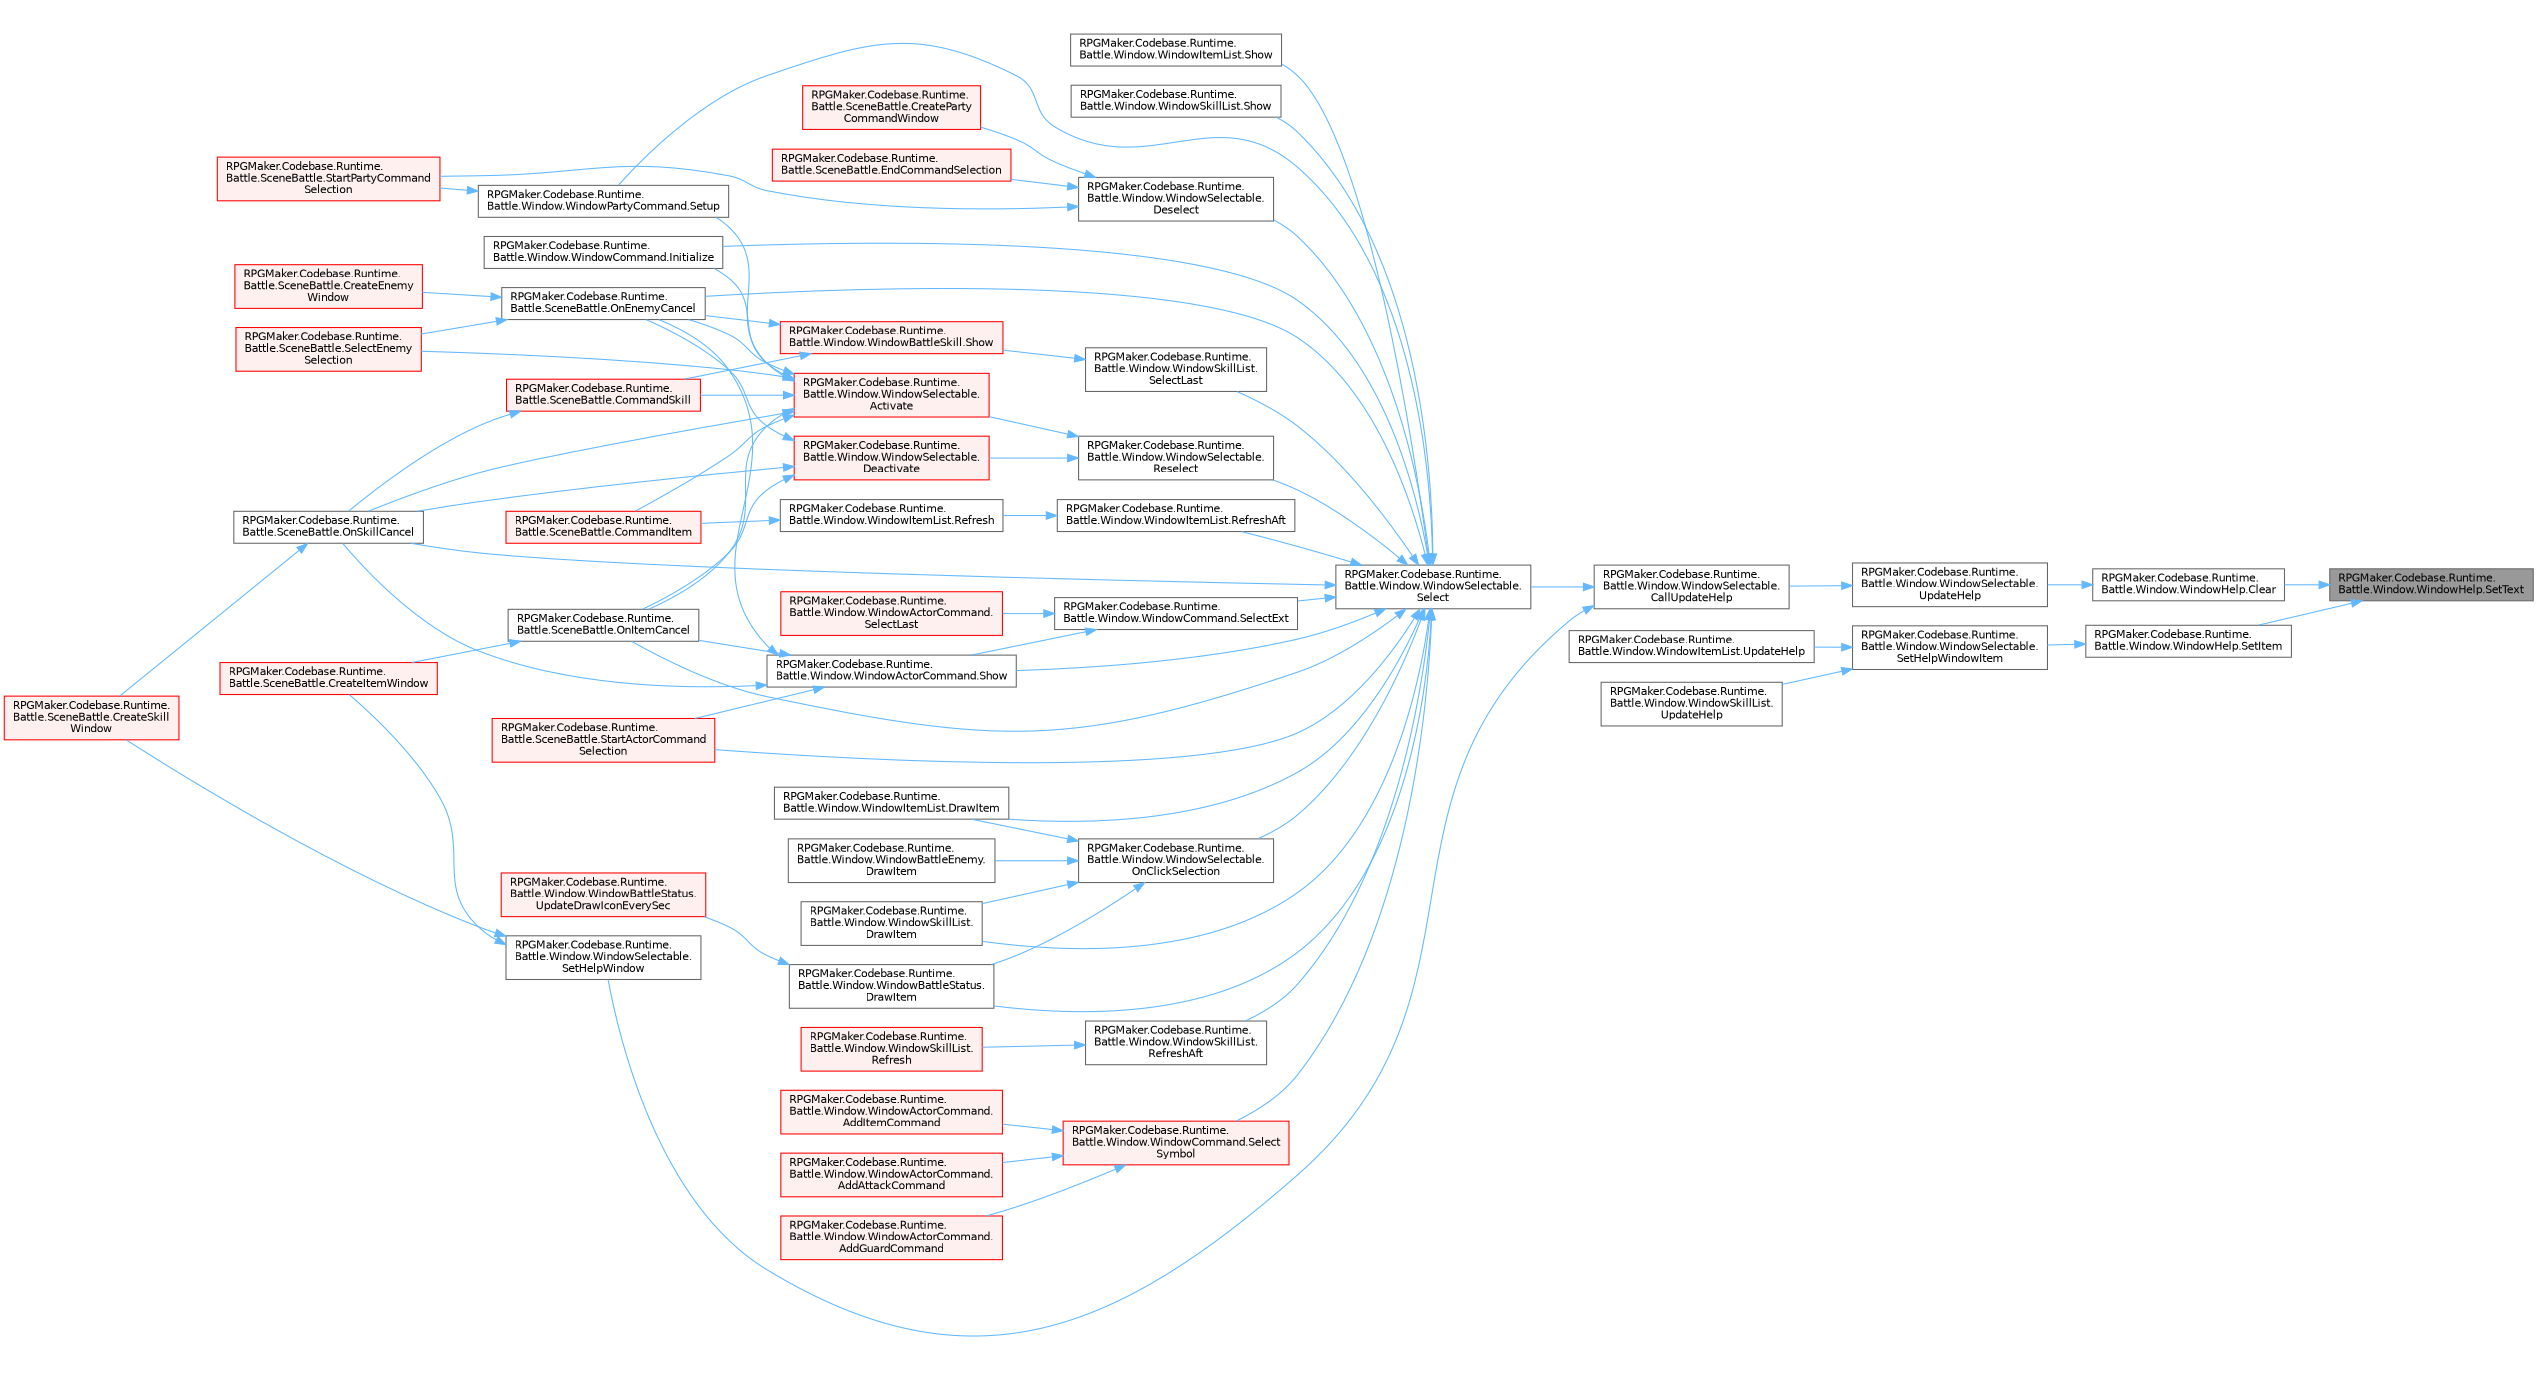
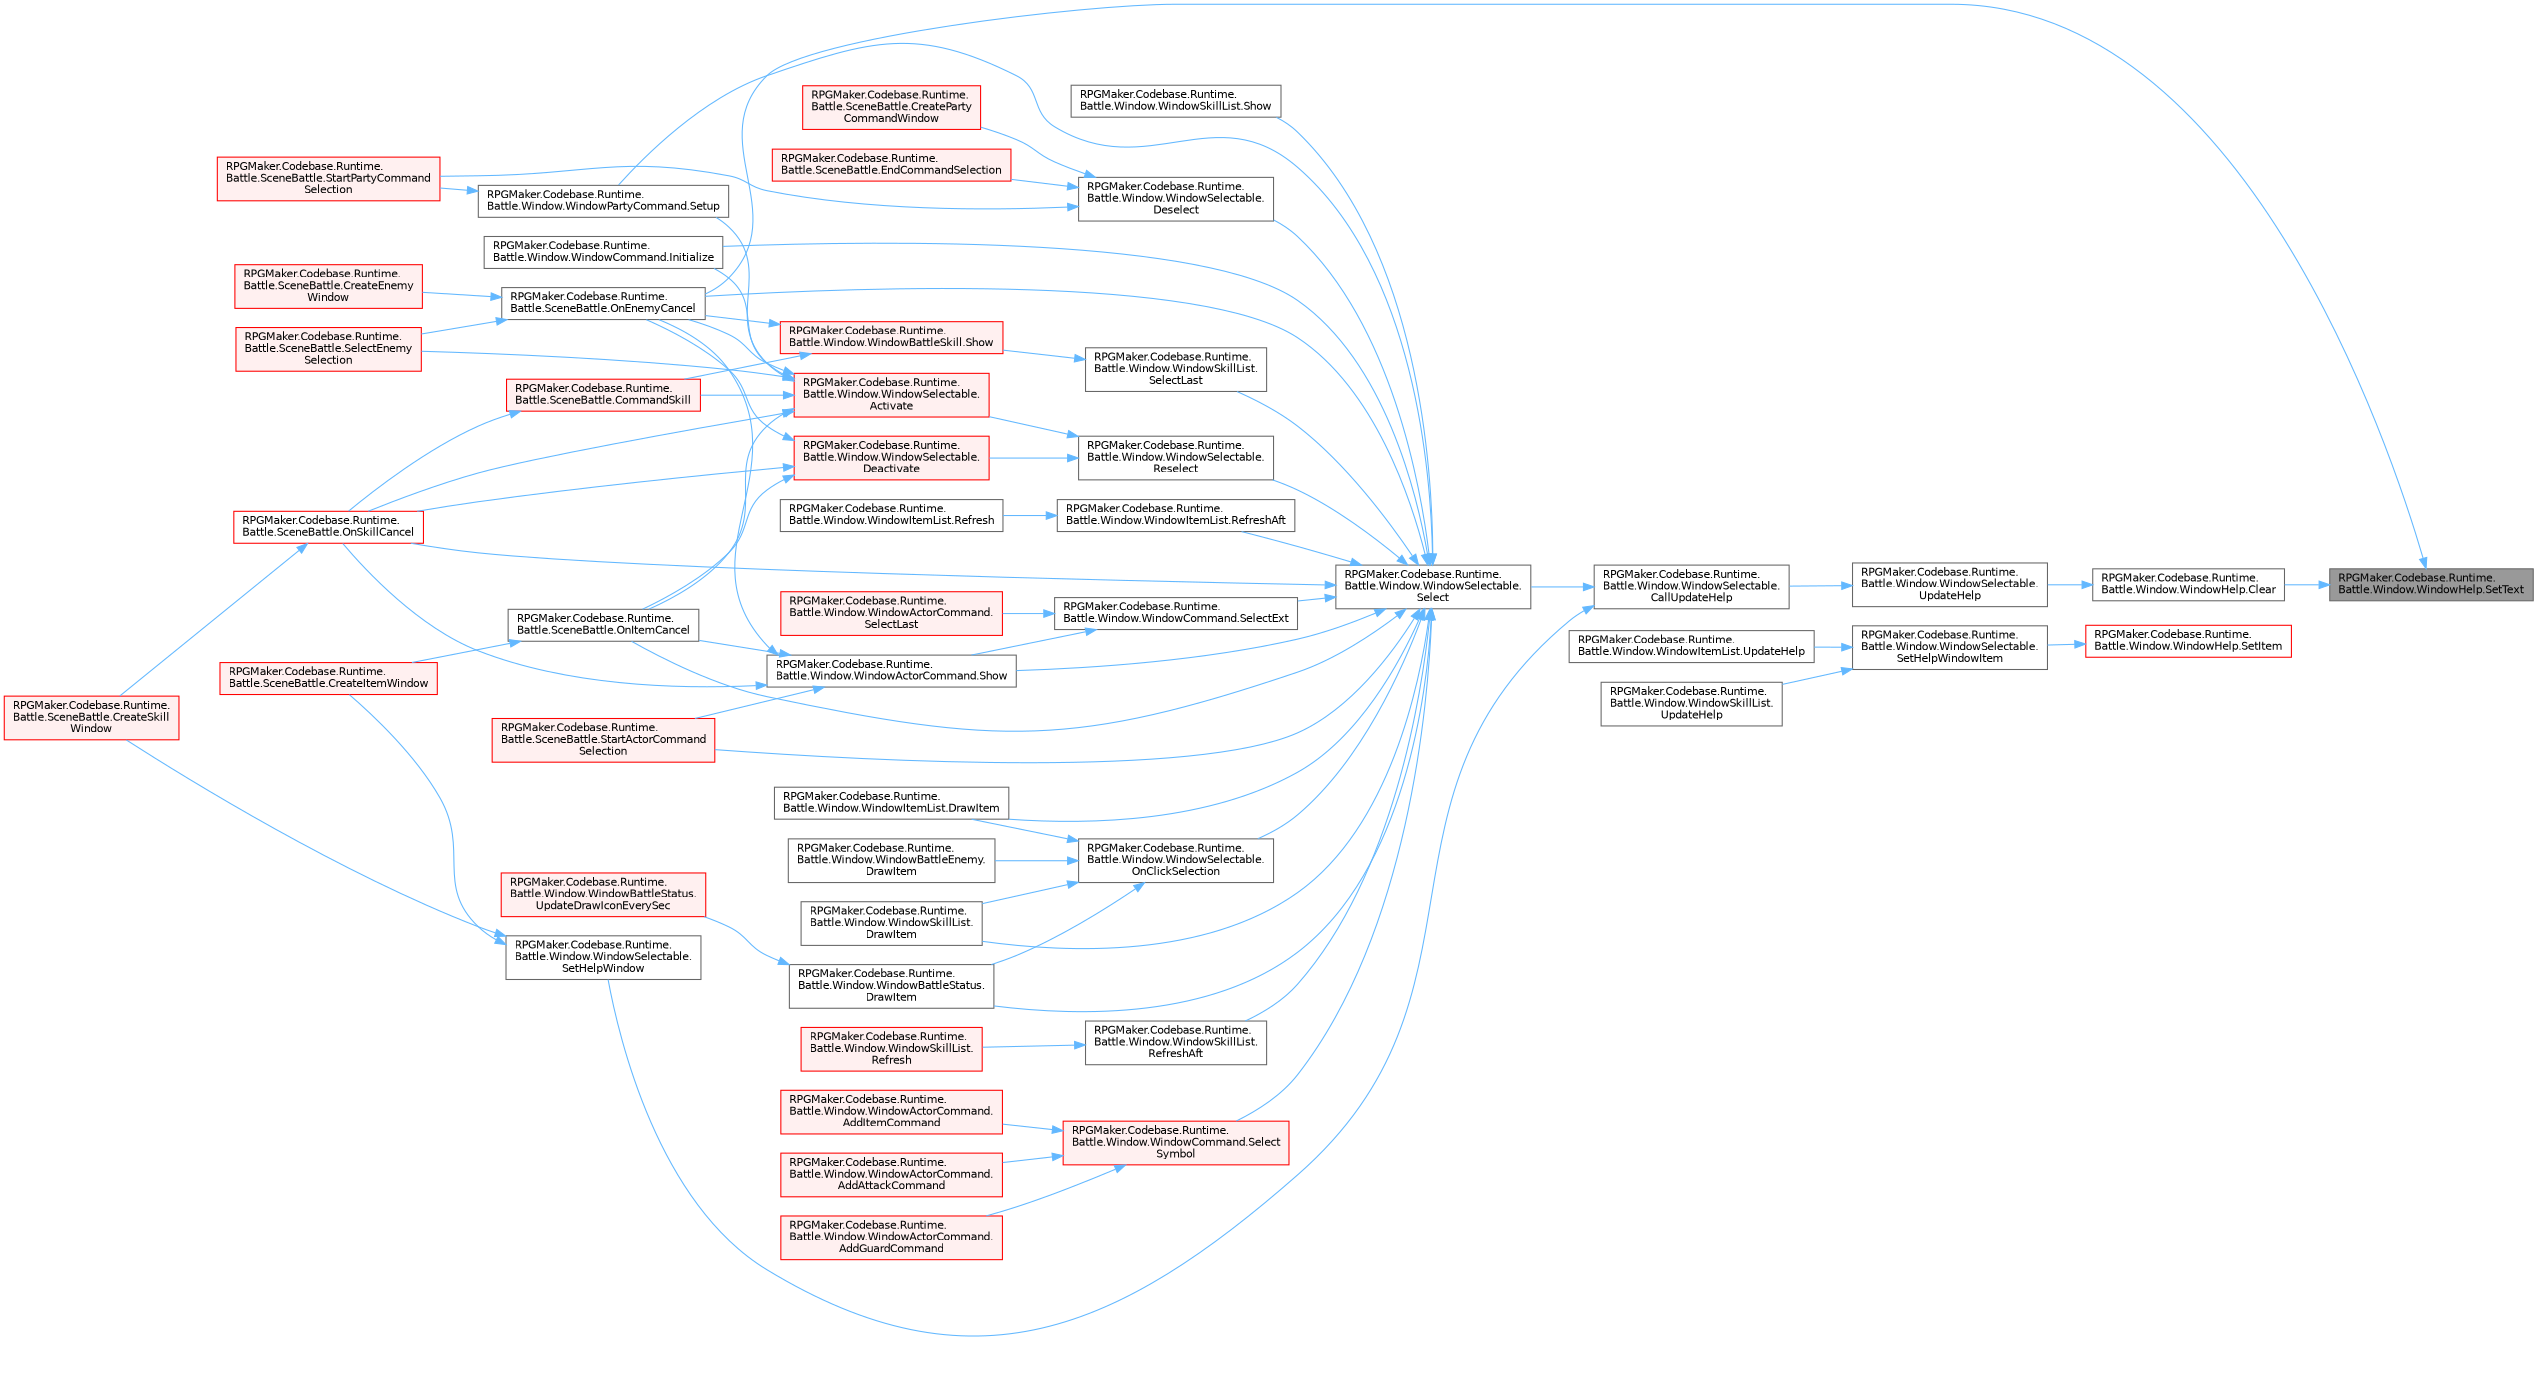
(1176, 50) -> none
(329, 527) -> (329, 527)
(603, 527) -> none
(2305, 614) -> (1619, 4)
(2189, 641) -> (2189, 641)
